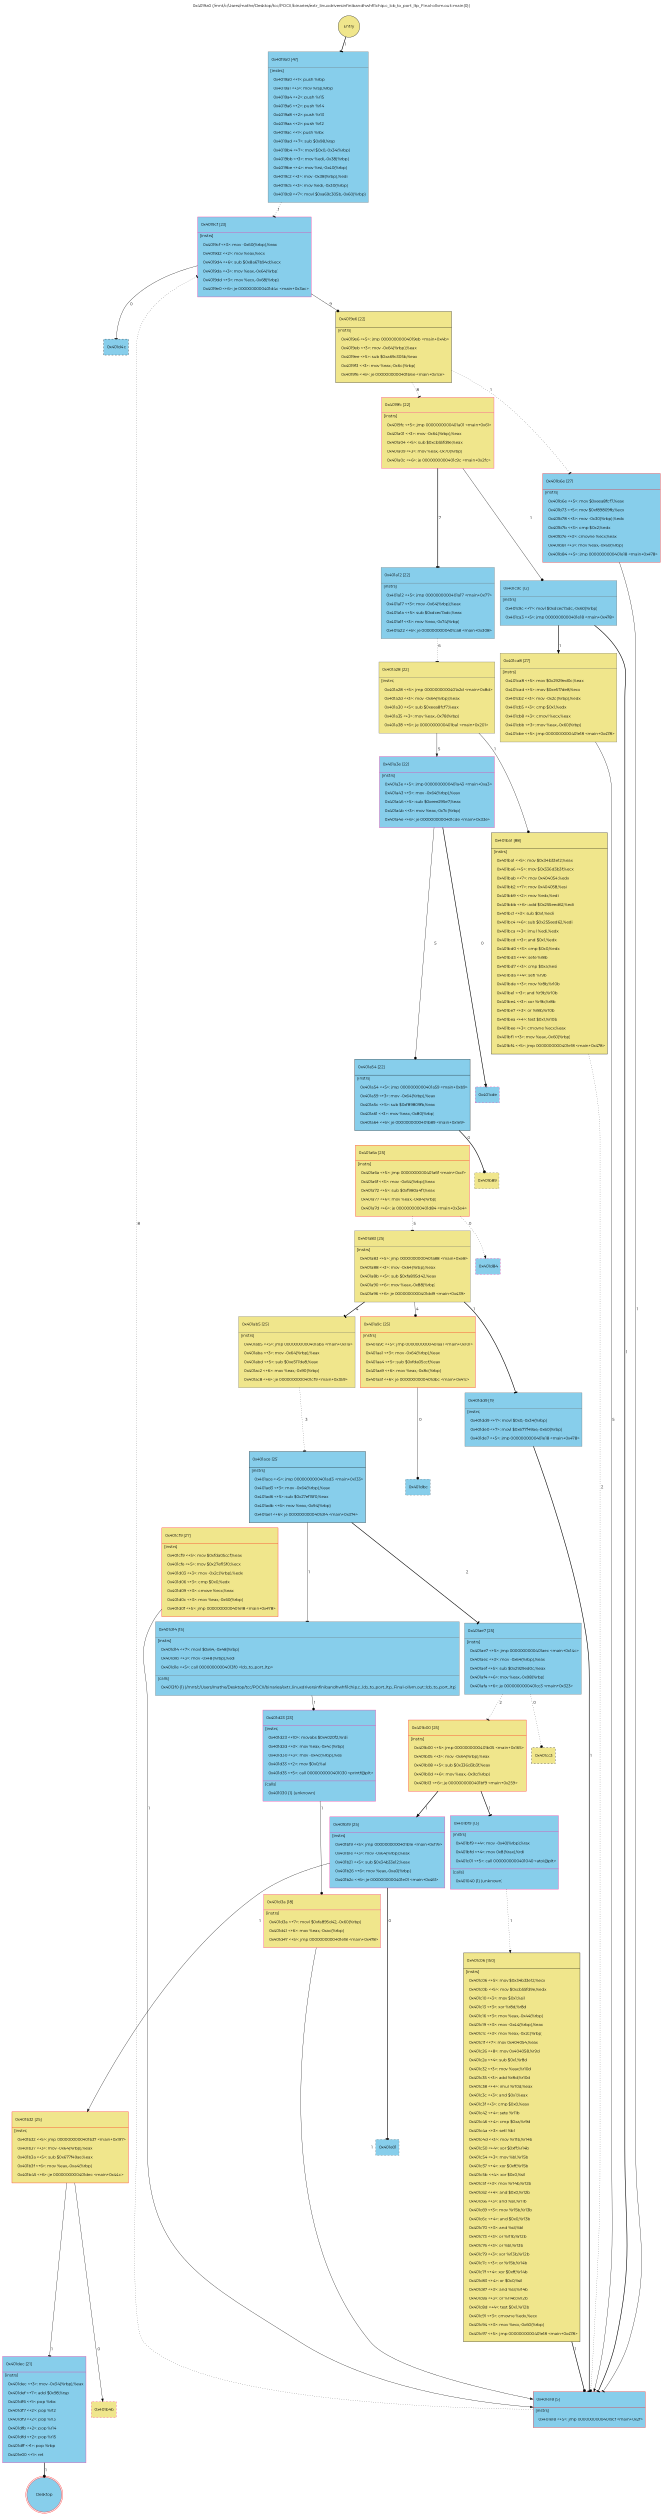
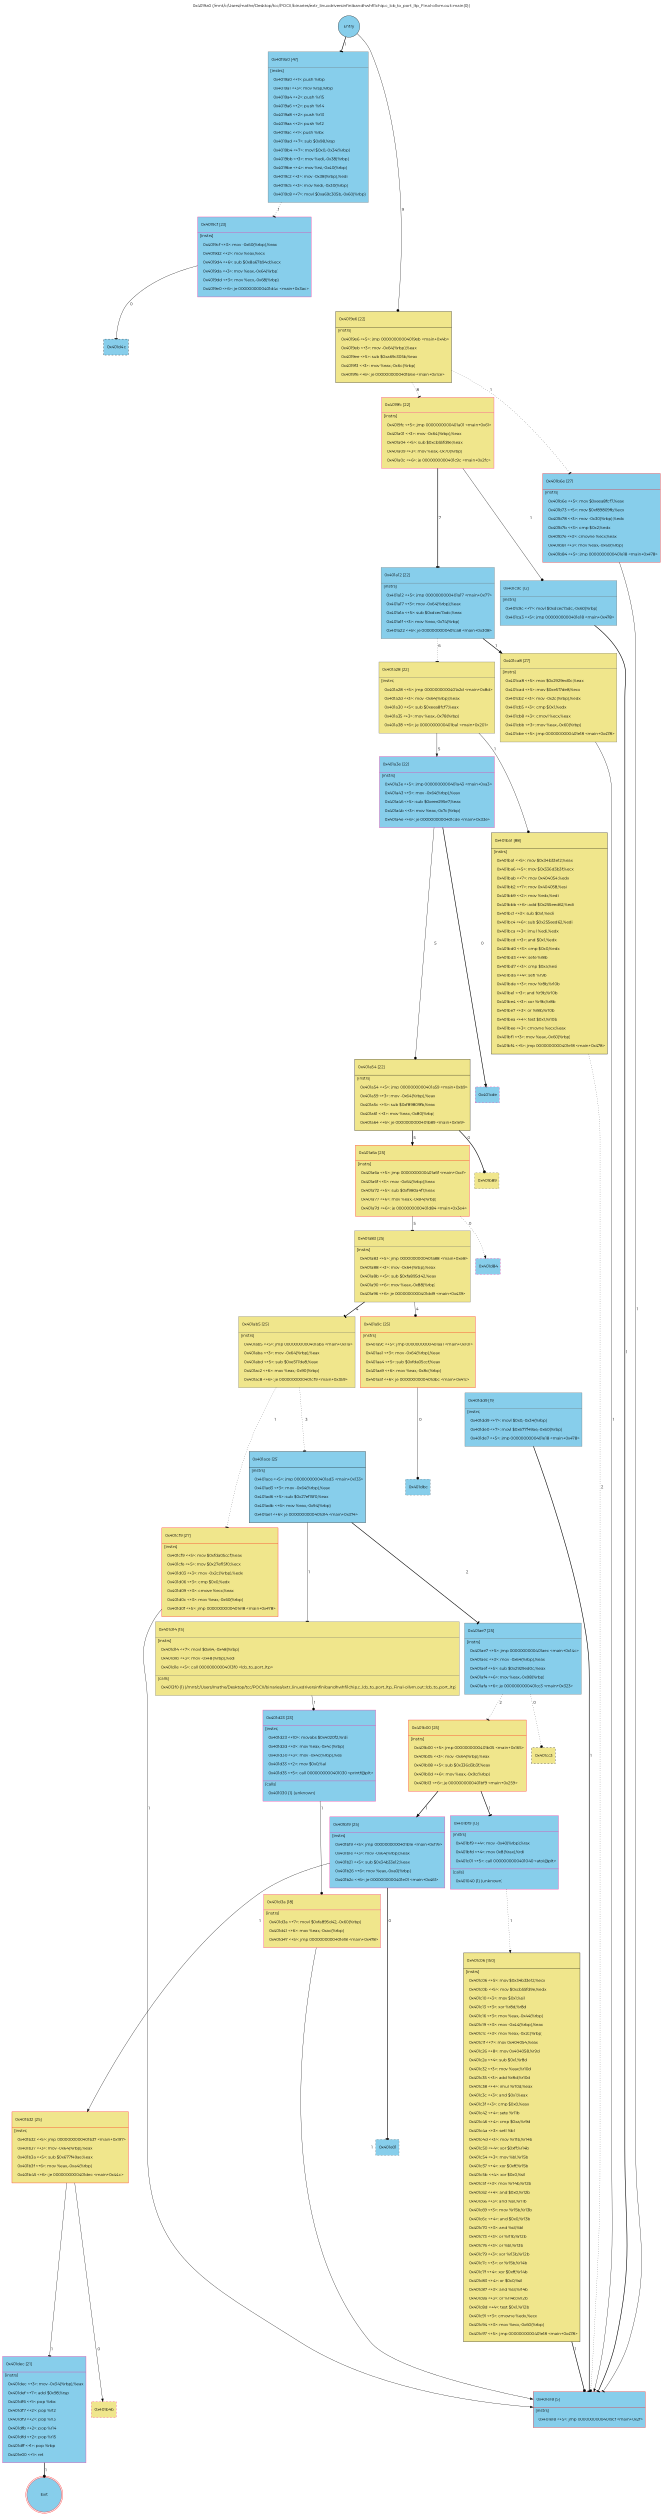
(349, 26) -> (349, 26)
(324, 302) -> (398, 167)
(558, 638) -> (491, 645)
(412, 1095) -> (412, 1095)
none -> (412, 1137)
(412, 1223) -> (412, 1223)
(495, 1344) -> none
(613, 1420) -> (613, 1420)
none -> (245, 1455)
(137, 1497) -> none
(307, 1659) -> (307, 1659)
(44, 2495) -> (44, 2495)
